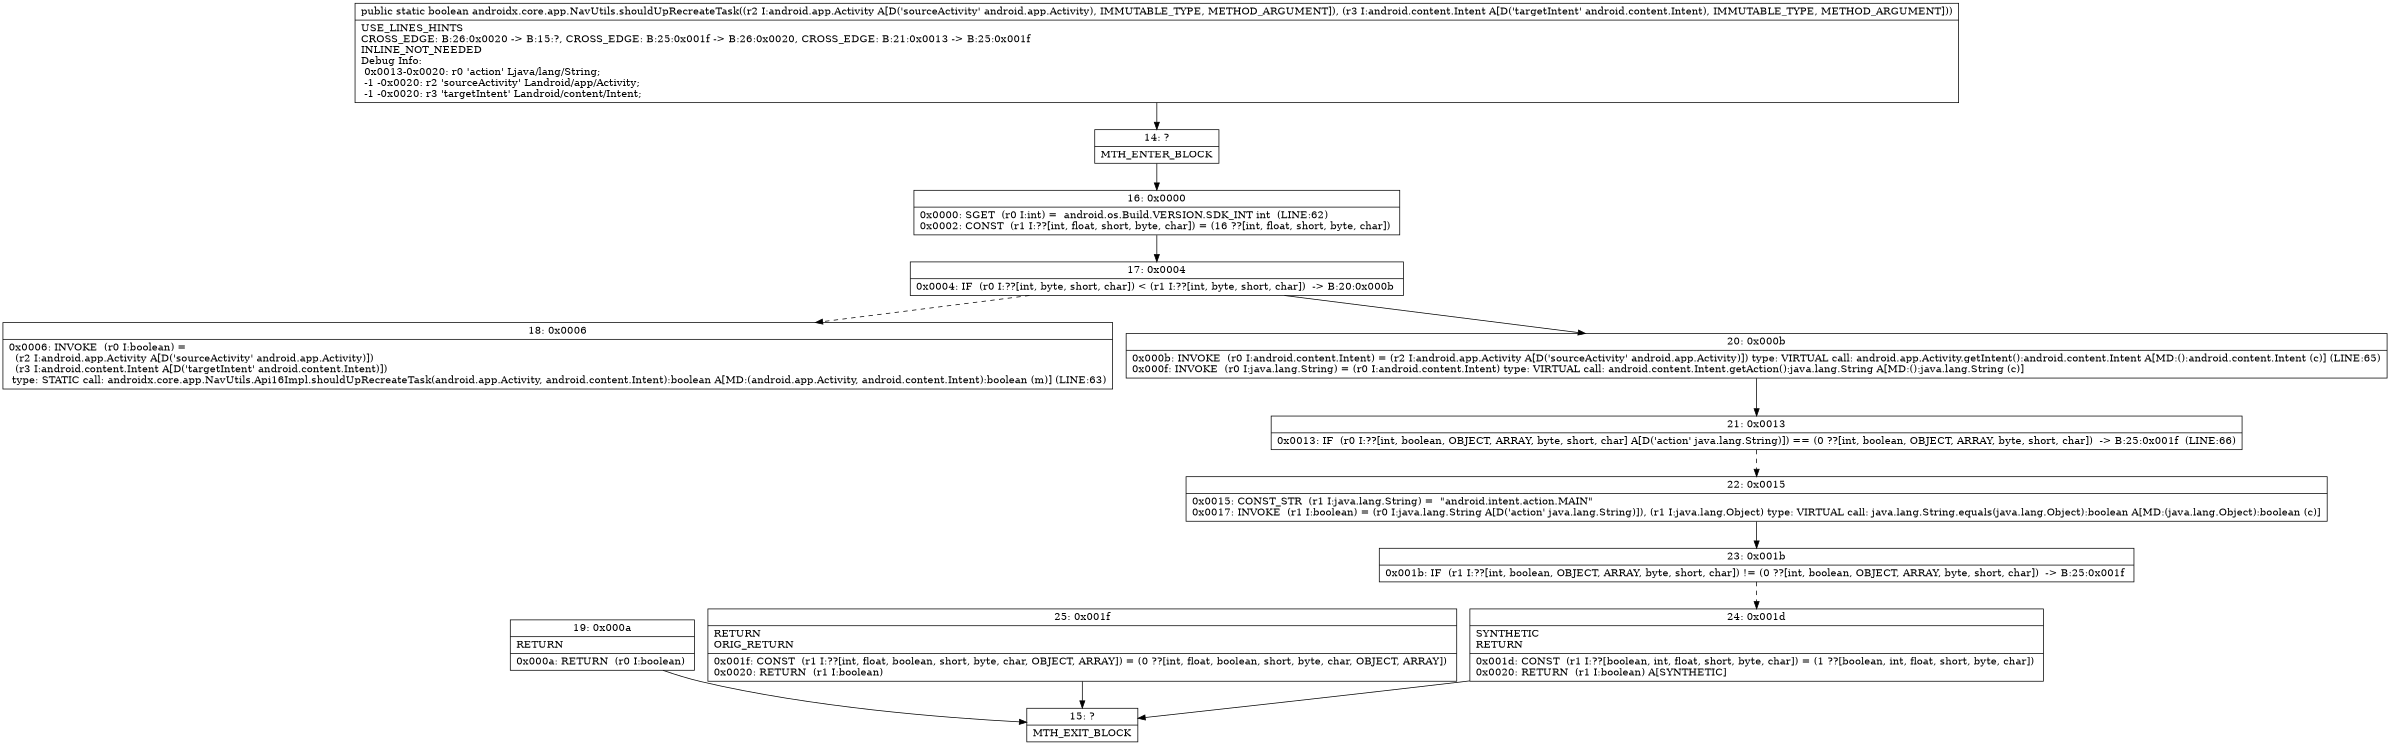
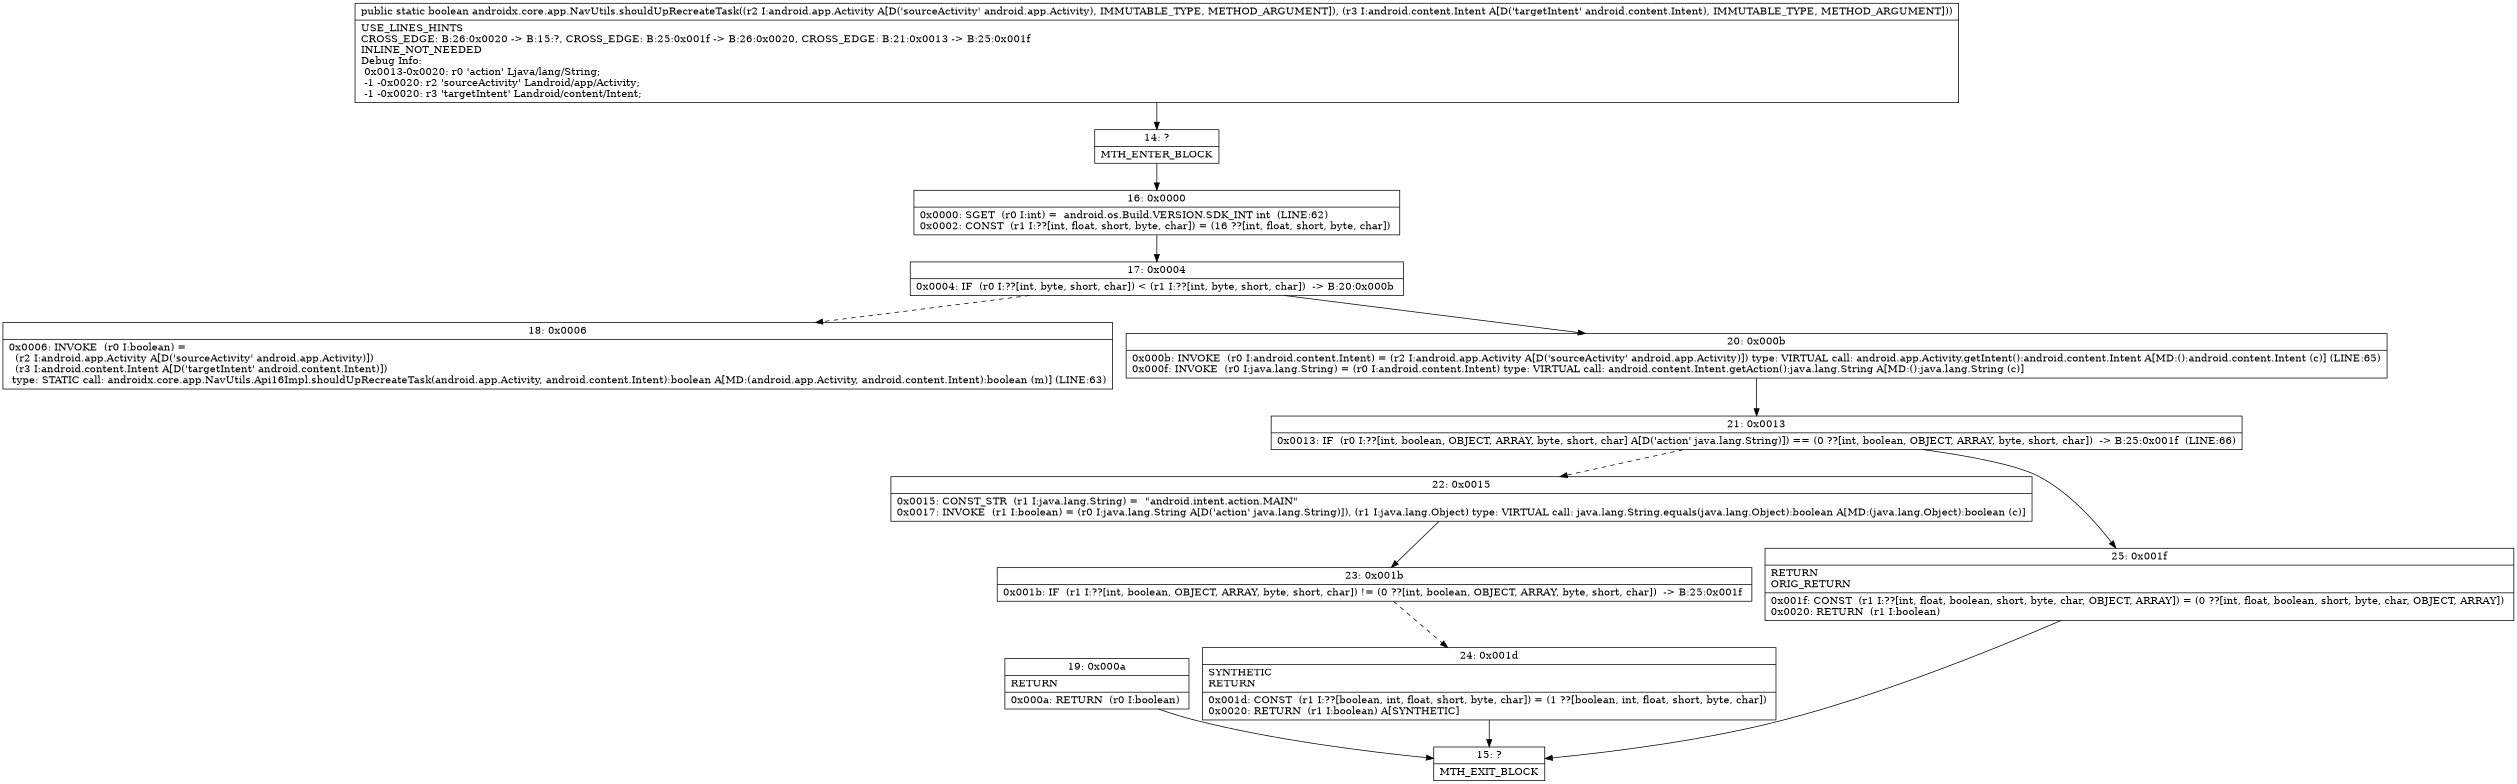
none -> (2029, 472)
